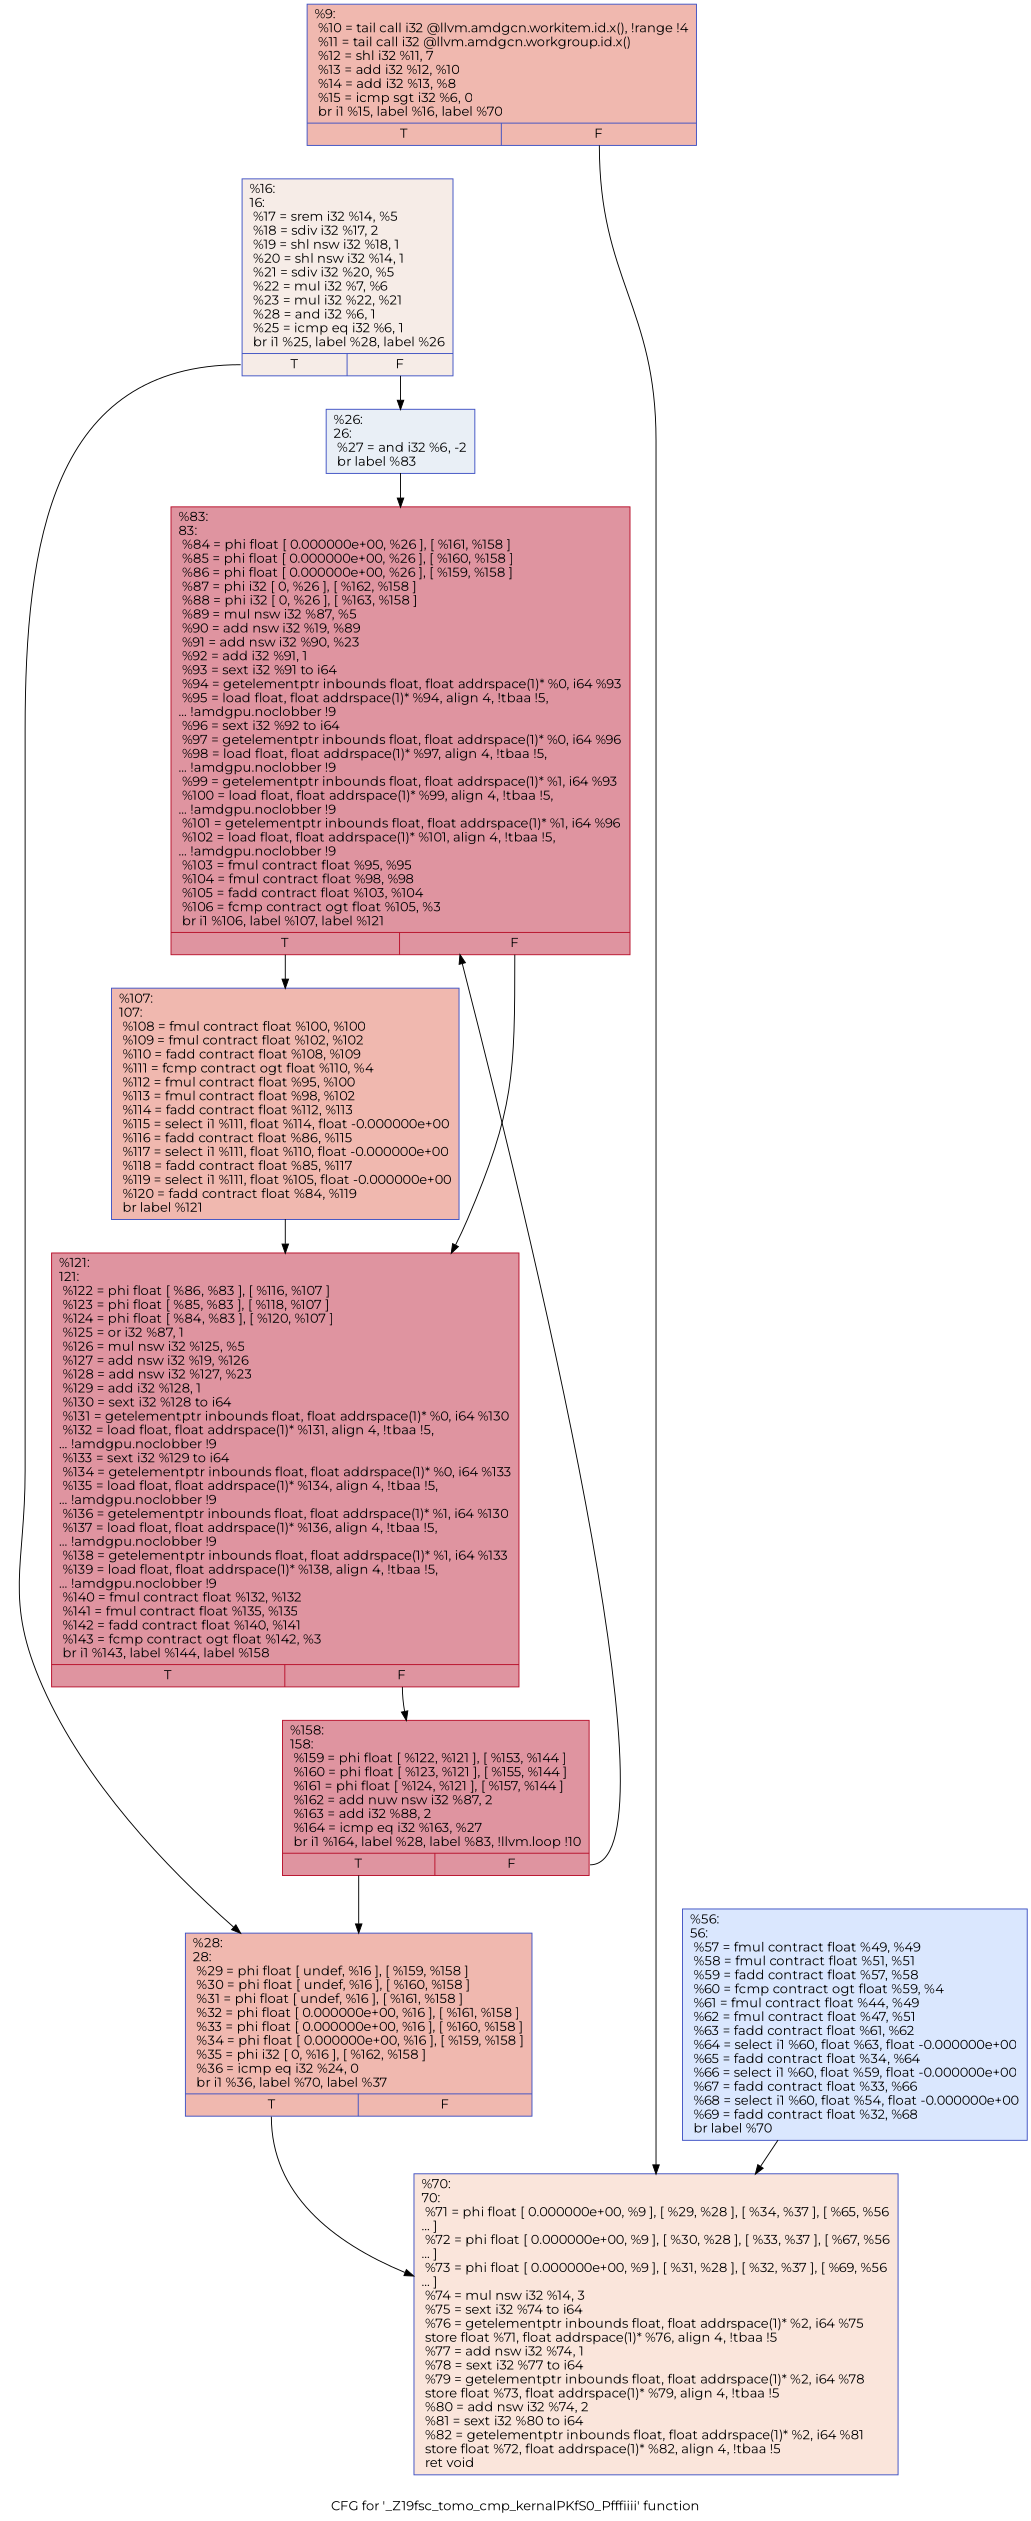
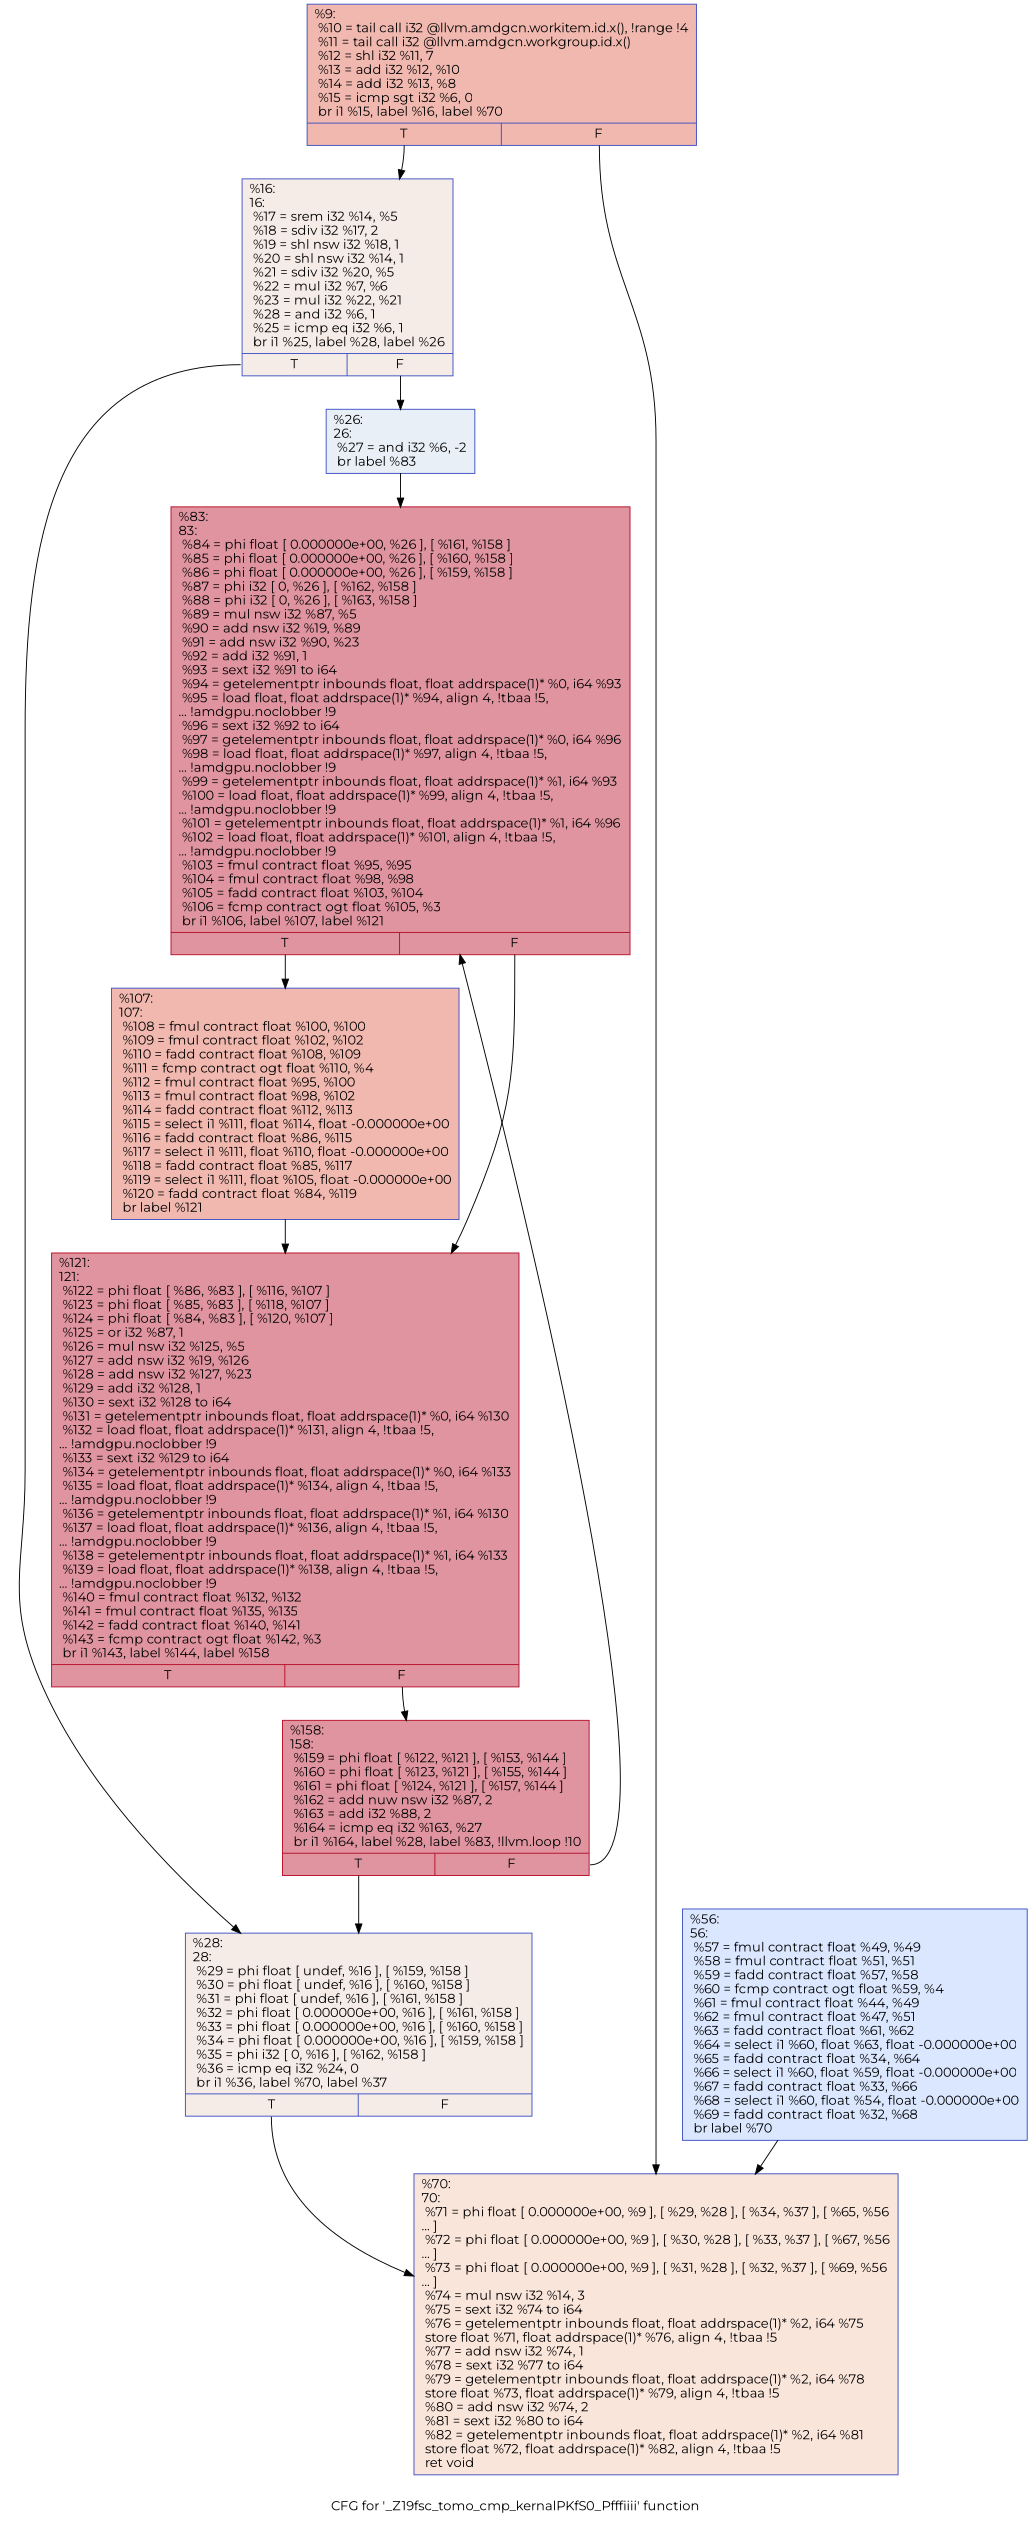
none -> (404, 158)
(359, 2025) -> (359, 2025)
